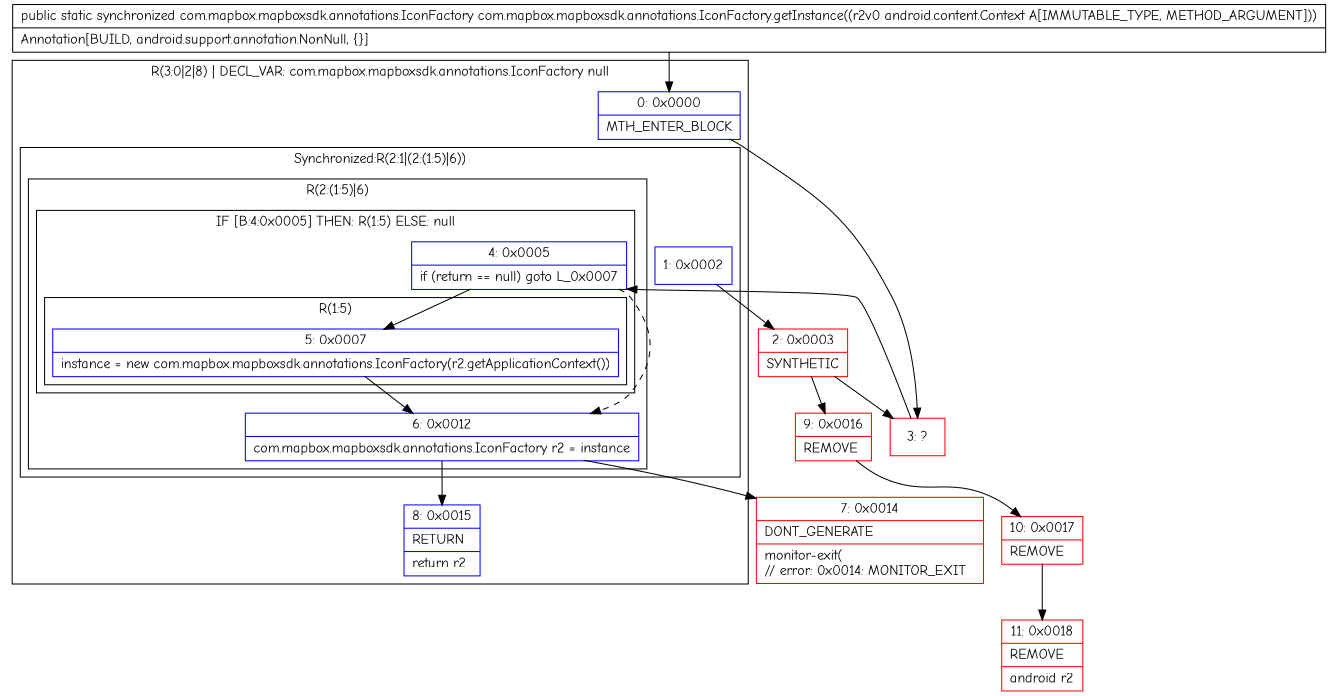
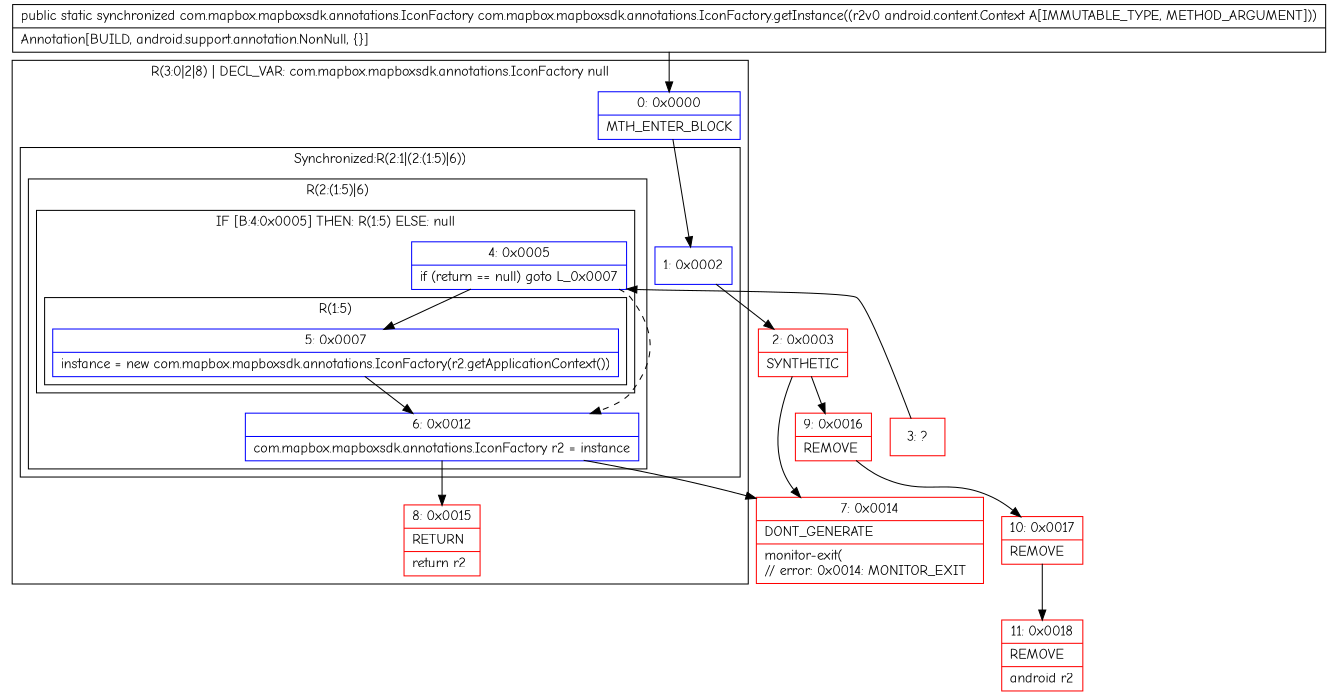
(862, 247) -> (681, 188)
(860, 394) -> (778, 434)
(442, 540) -> (442, 540)
